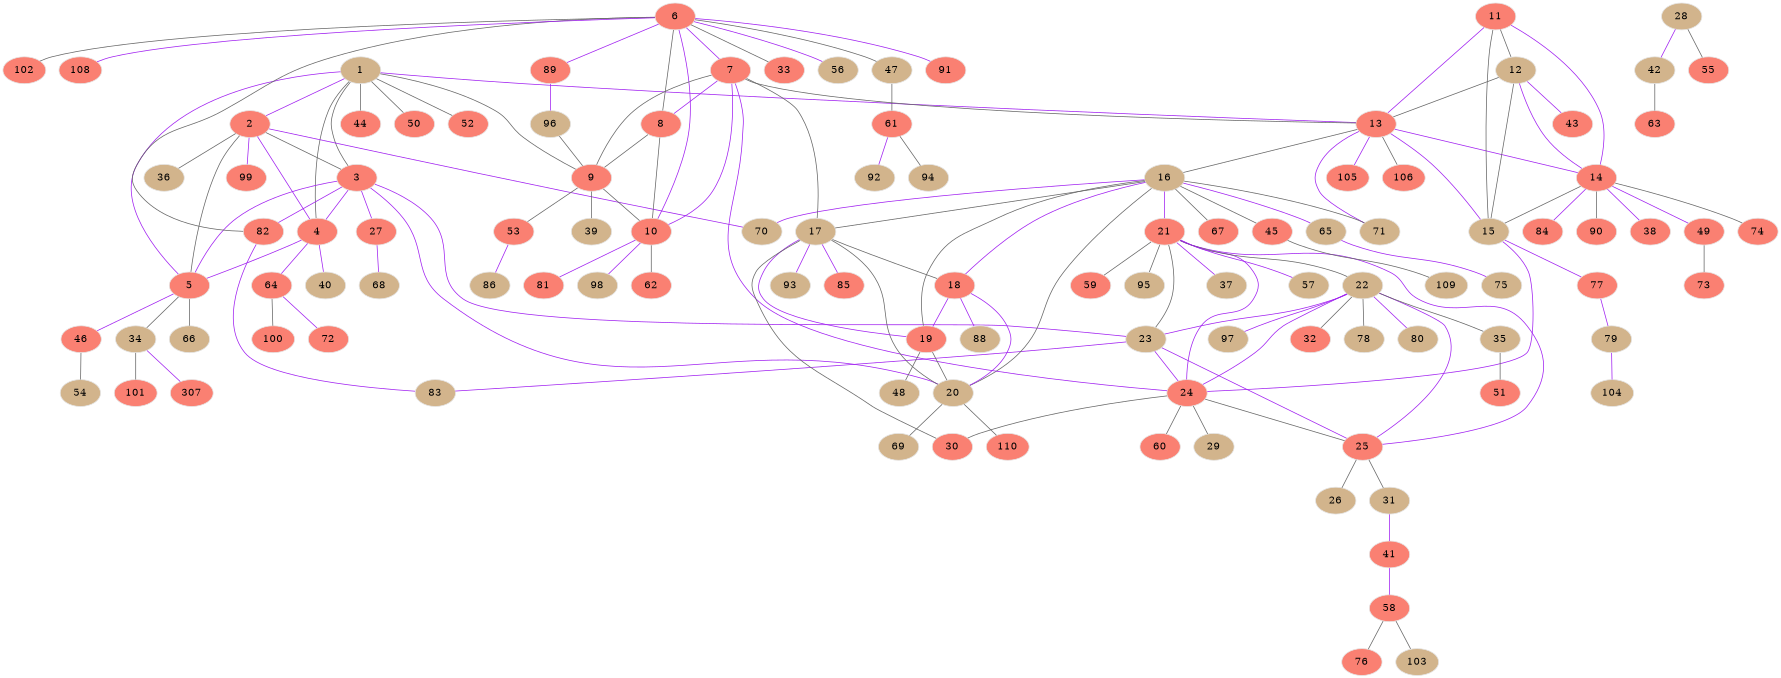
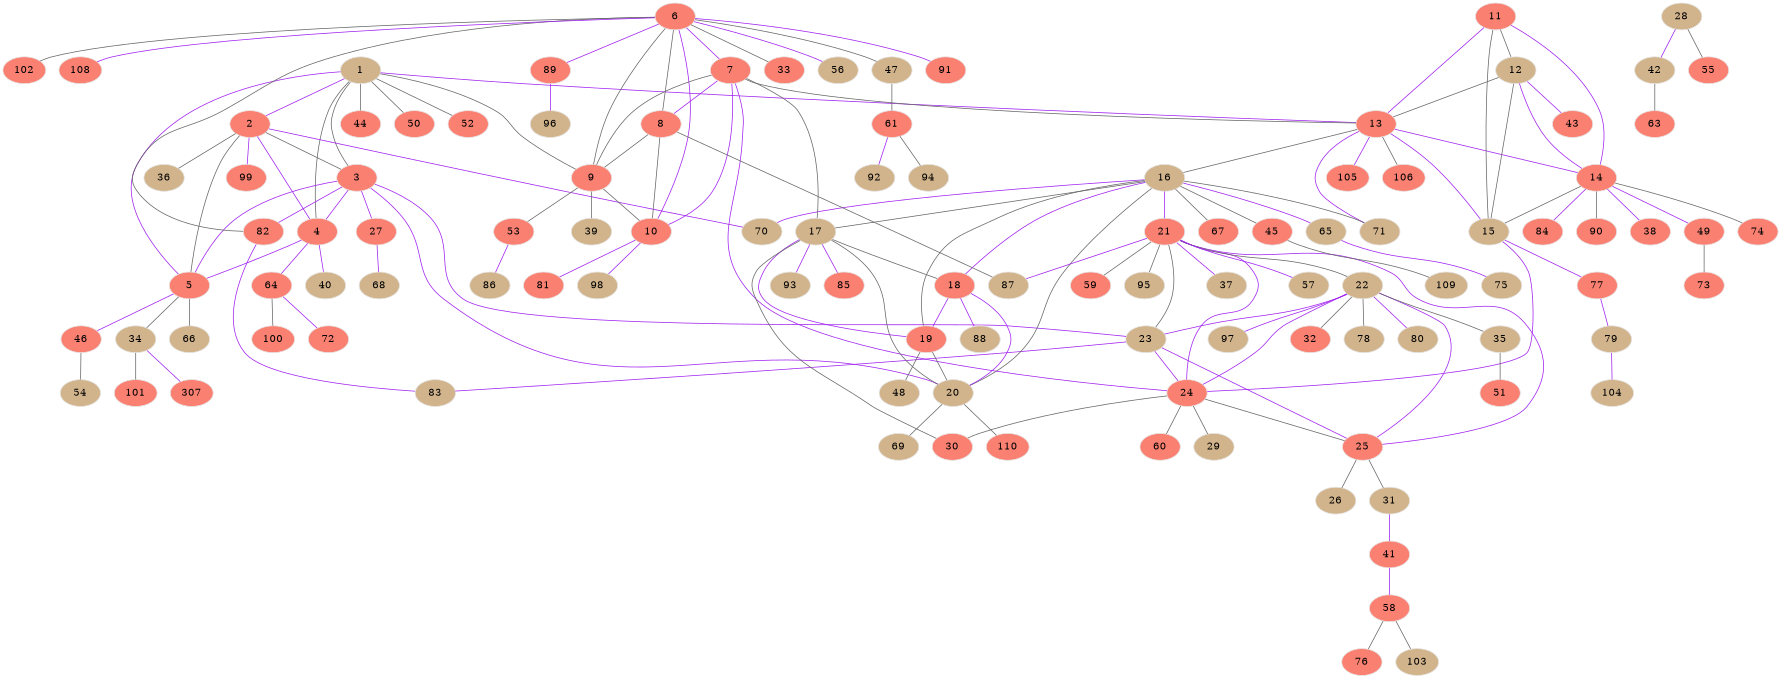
(571, 151) -> (618, 95)
(651, 285) -> none
none -> (1008, 285)
